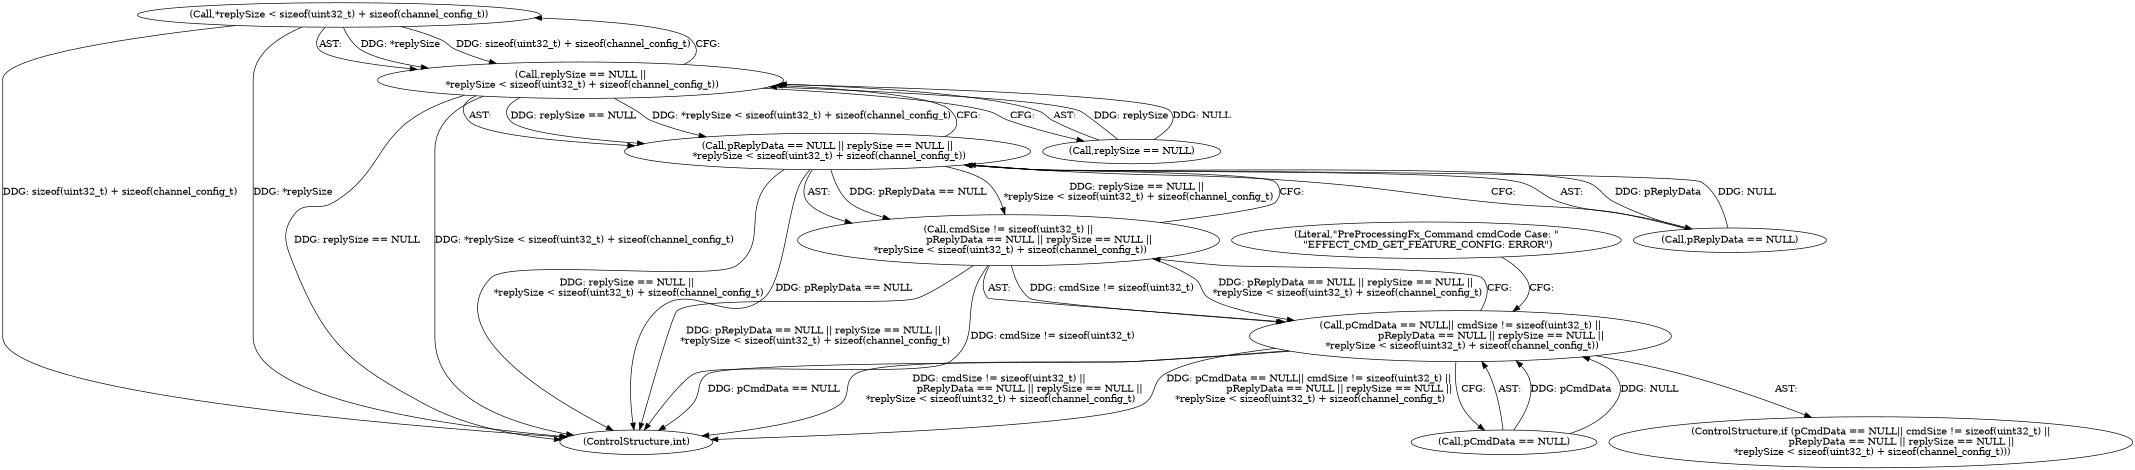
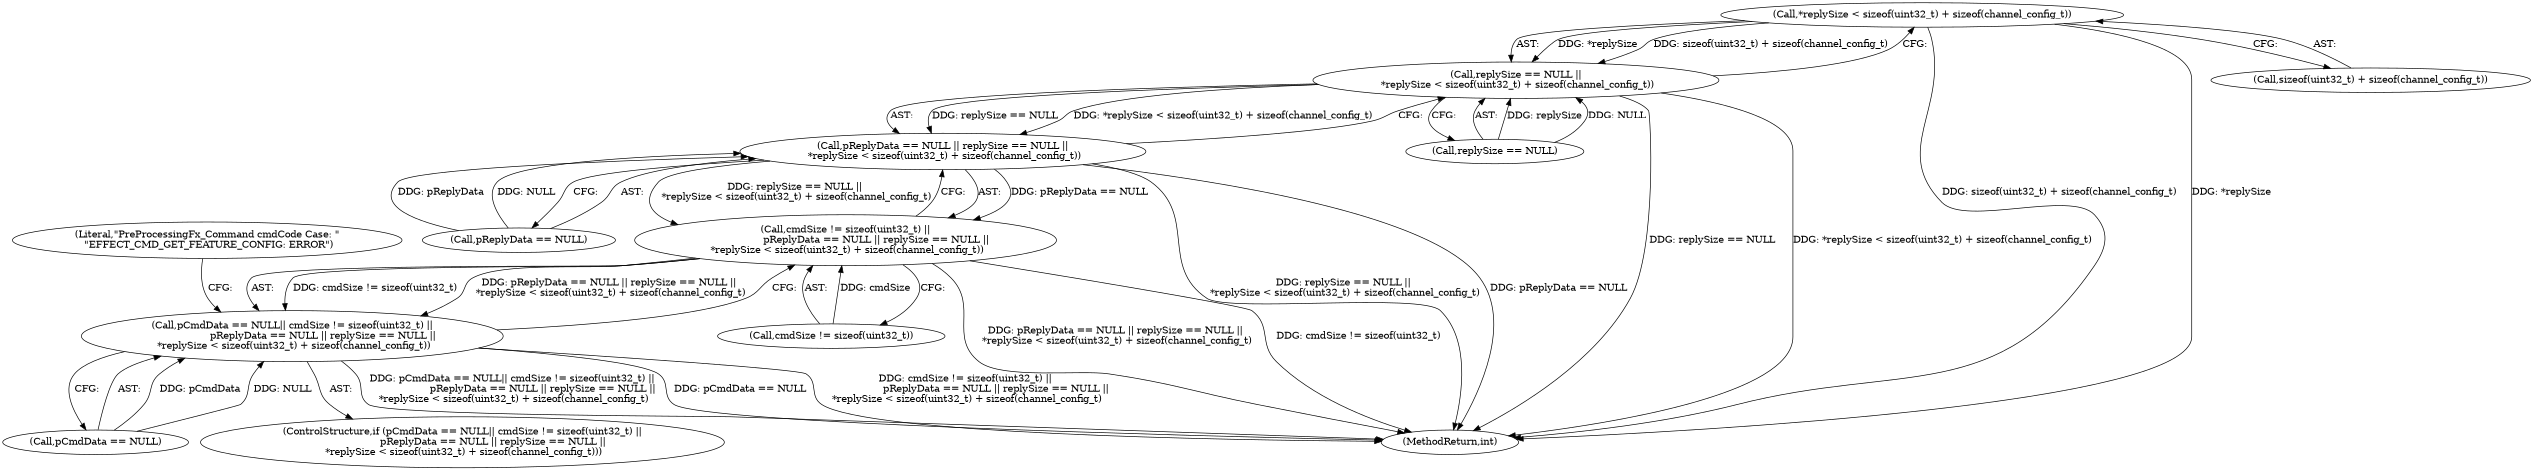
none -> (2371, 80)
none -> (831, 336)
(636, 442) -> (1450, 442)
